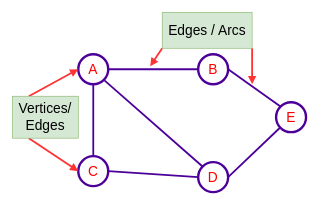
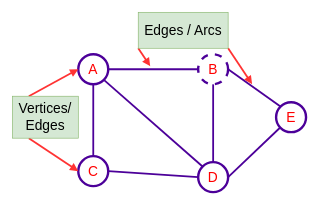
(207, 30) -> (183, 30)
(213, 69) -> (213, 69)
none -> (213, 123)
